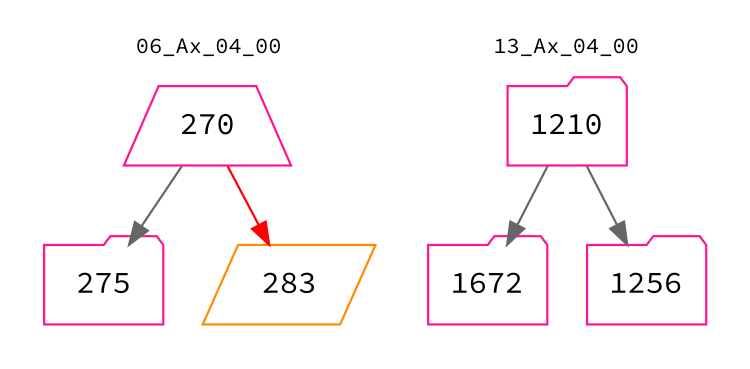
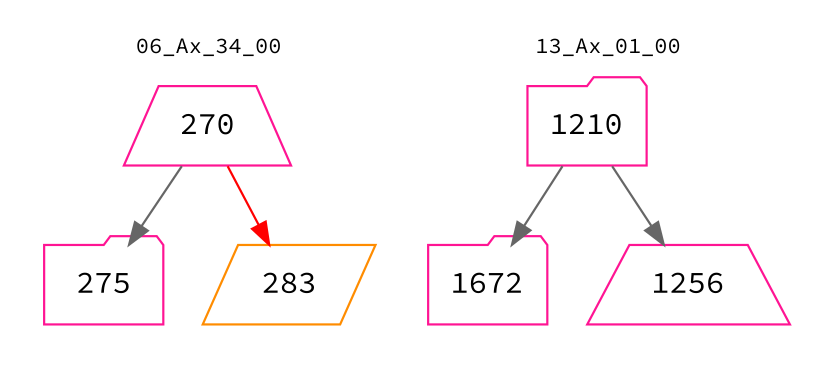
(210, 47) -> (210, 47)
(567, 47) -> (609, 47)
(647, 285) -> (689, 285)
